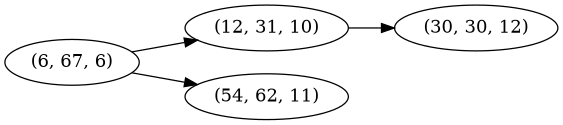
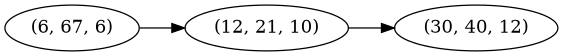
(267, 28) -> (267, 28)
(476, 28) -> (476, 28)
(267, 97) -> none
